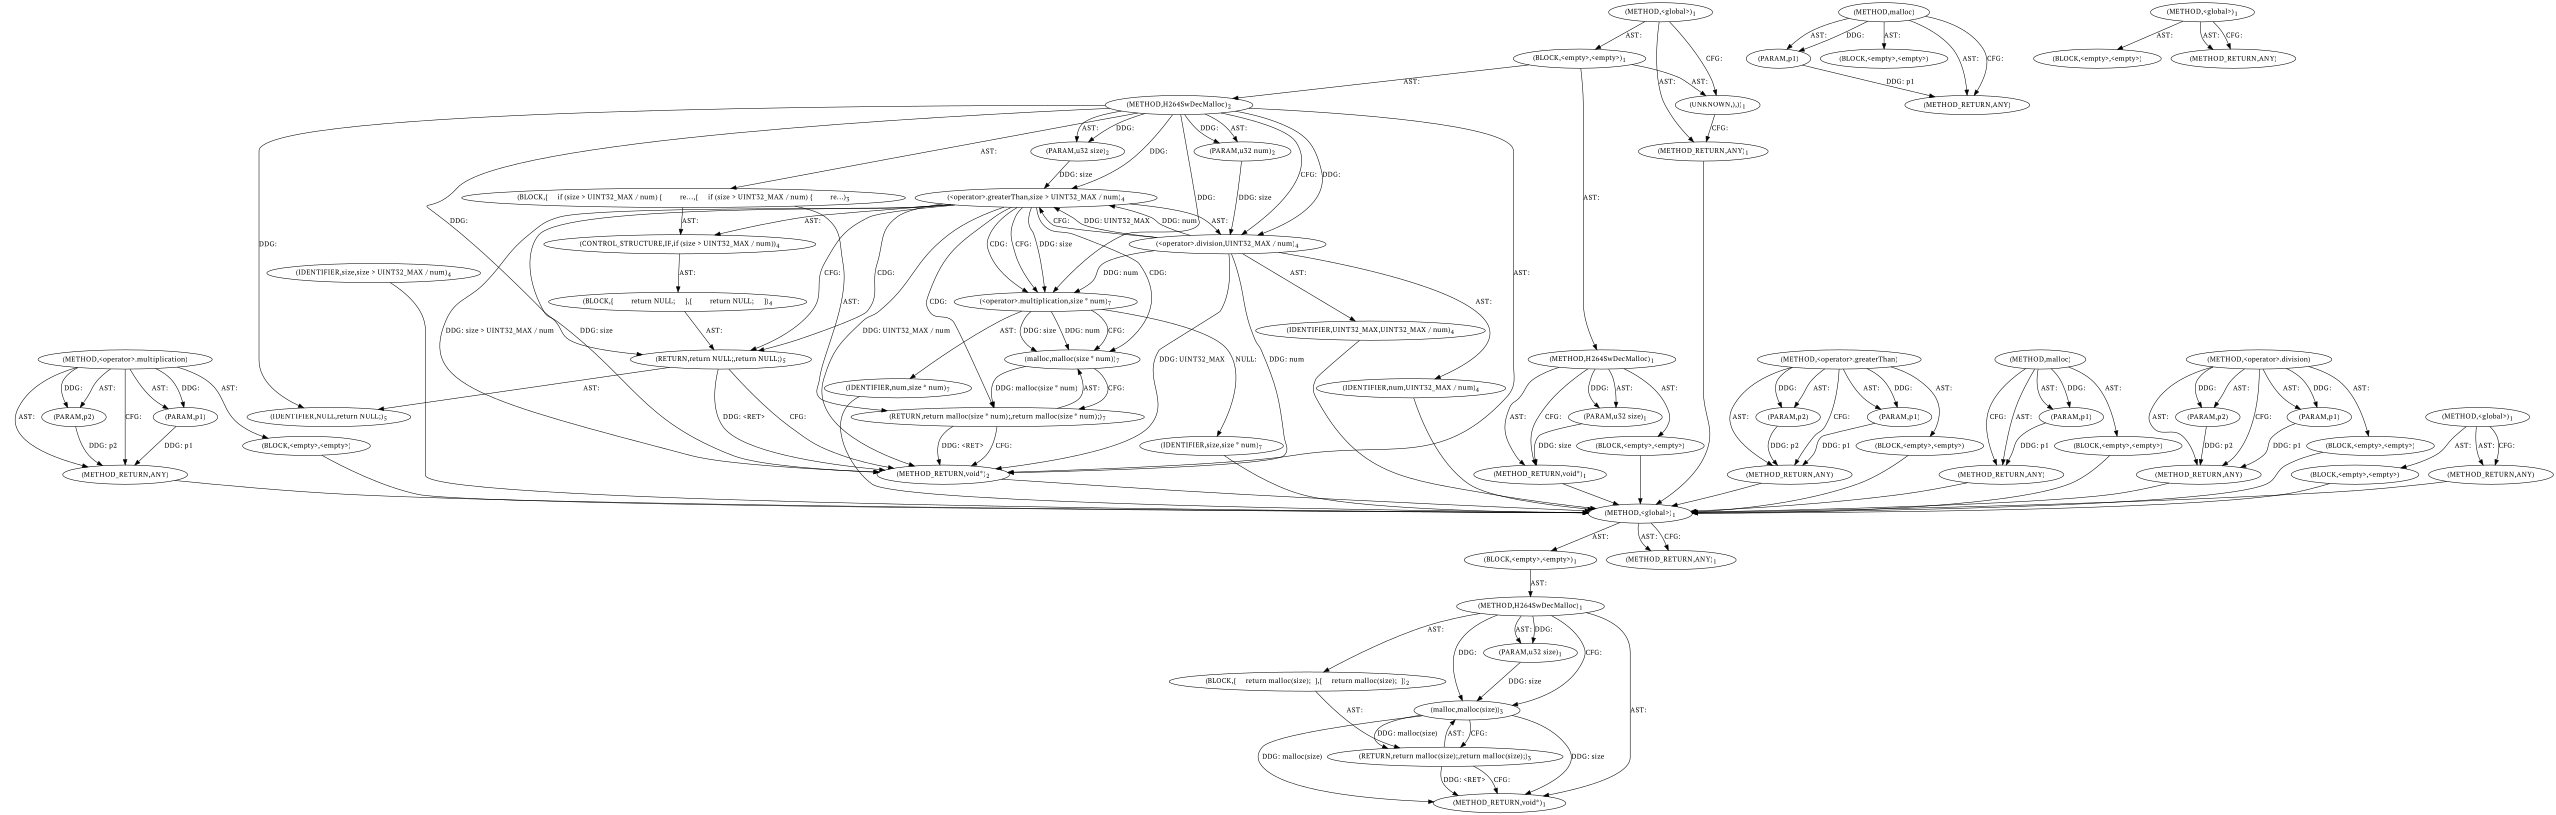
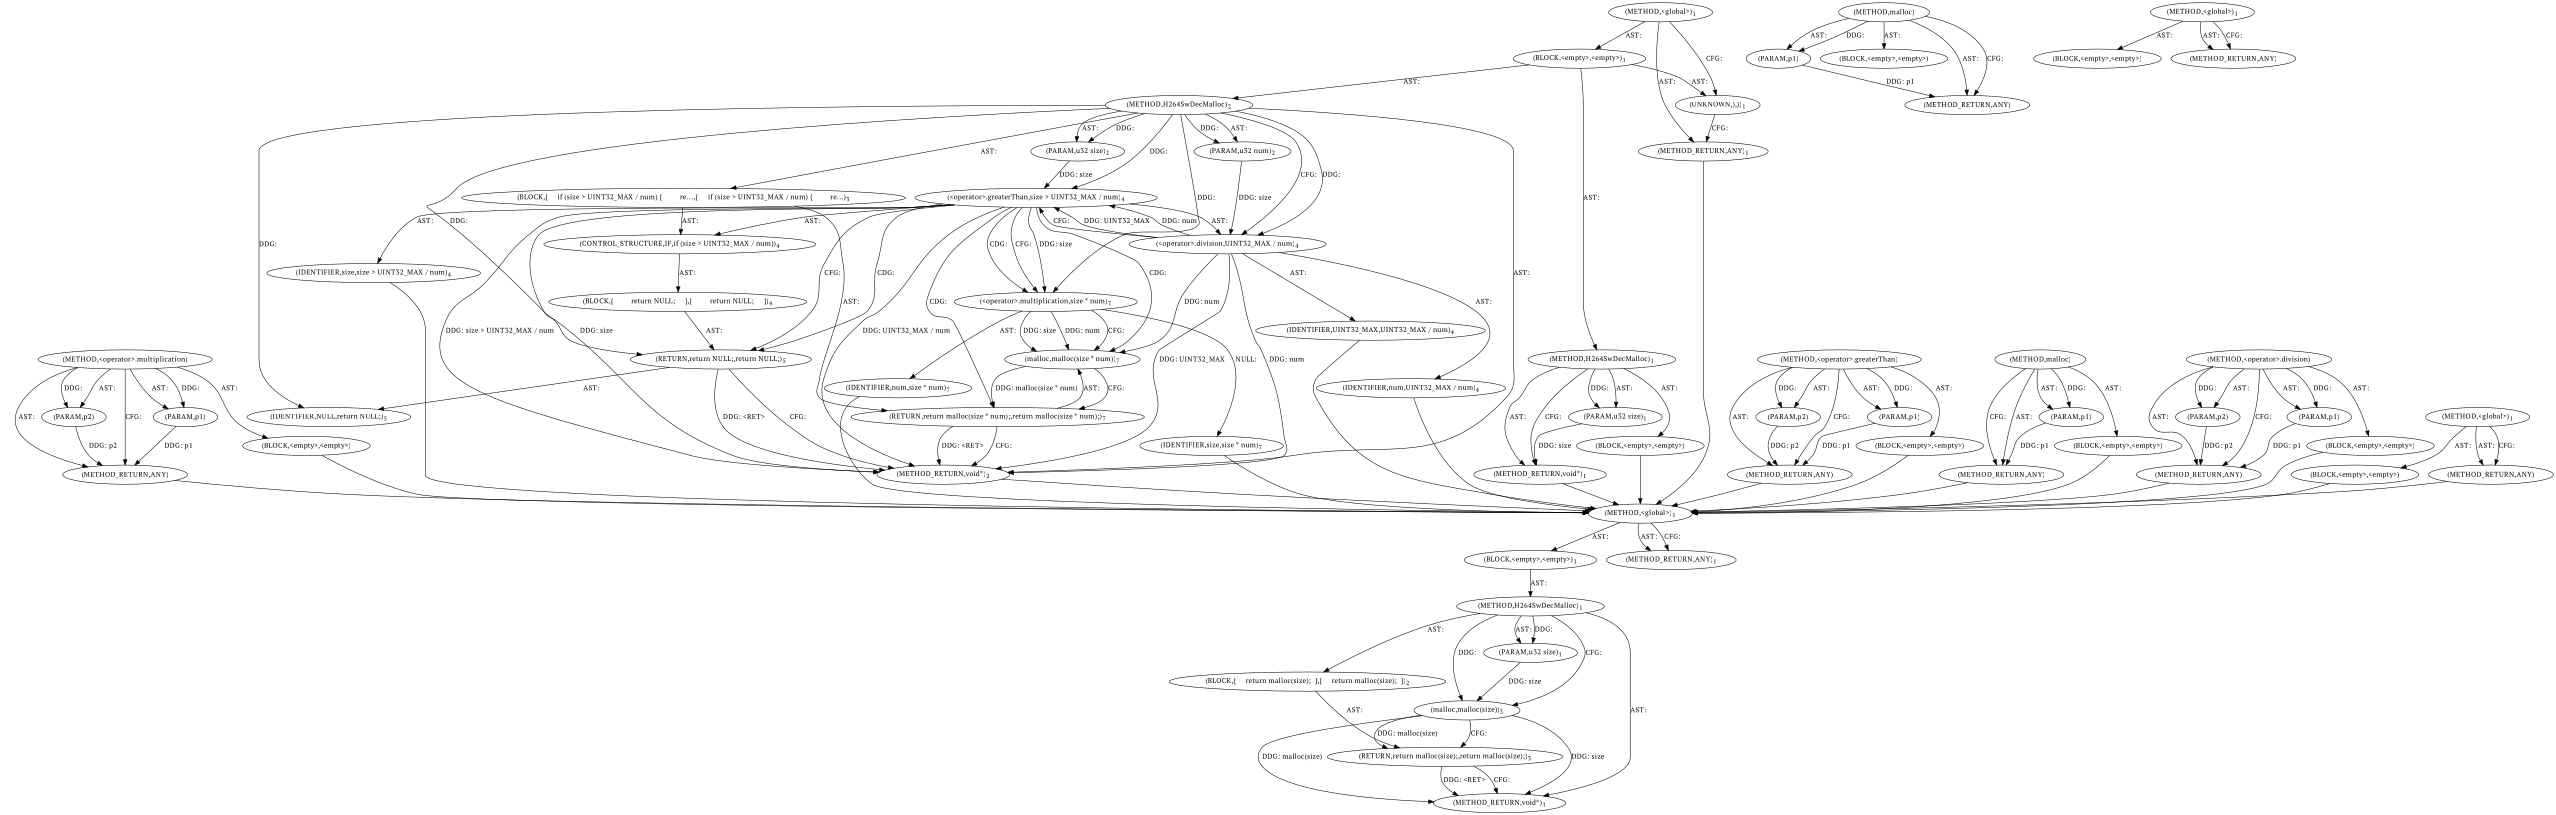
none -> (613, 209)
(1110, 260) -> (1176, 311)
(1446, 735) -> none
